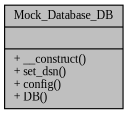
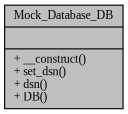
(37, 85) -> (30, 85)
